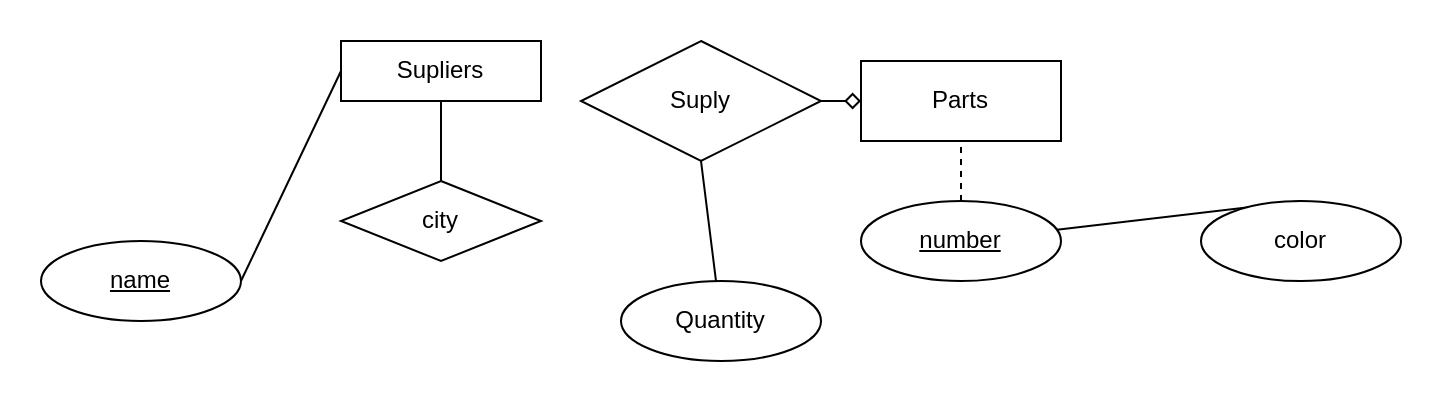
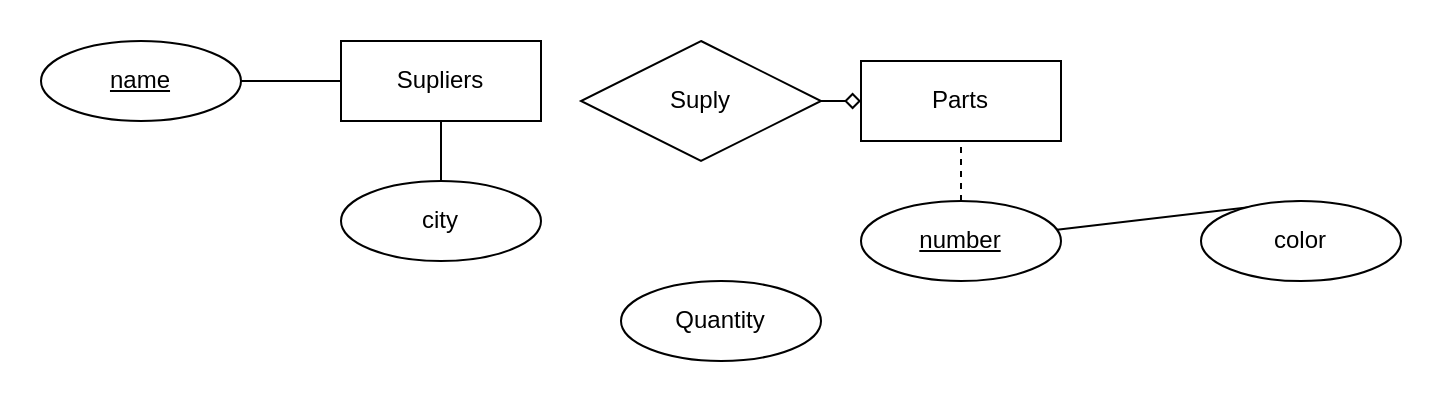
(441, 71) -> (441, 81)
(441, 221) -> (441, 221)
(709, 221) -> none
(141, 281) -> (141, 81)
